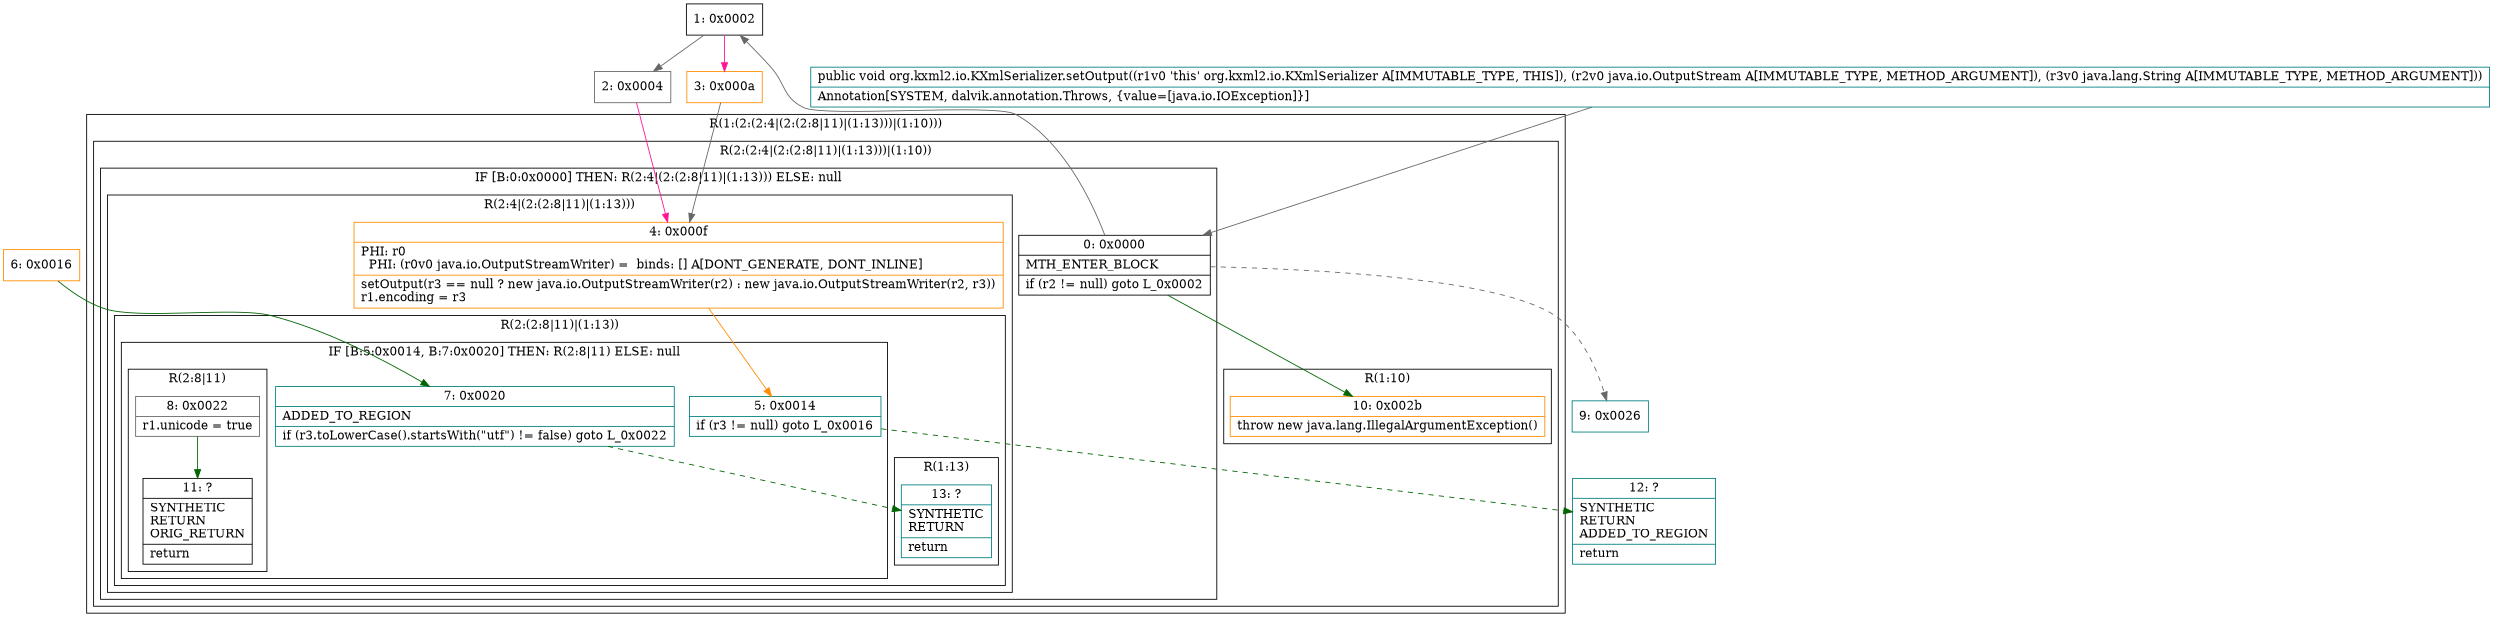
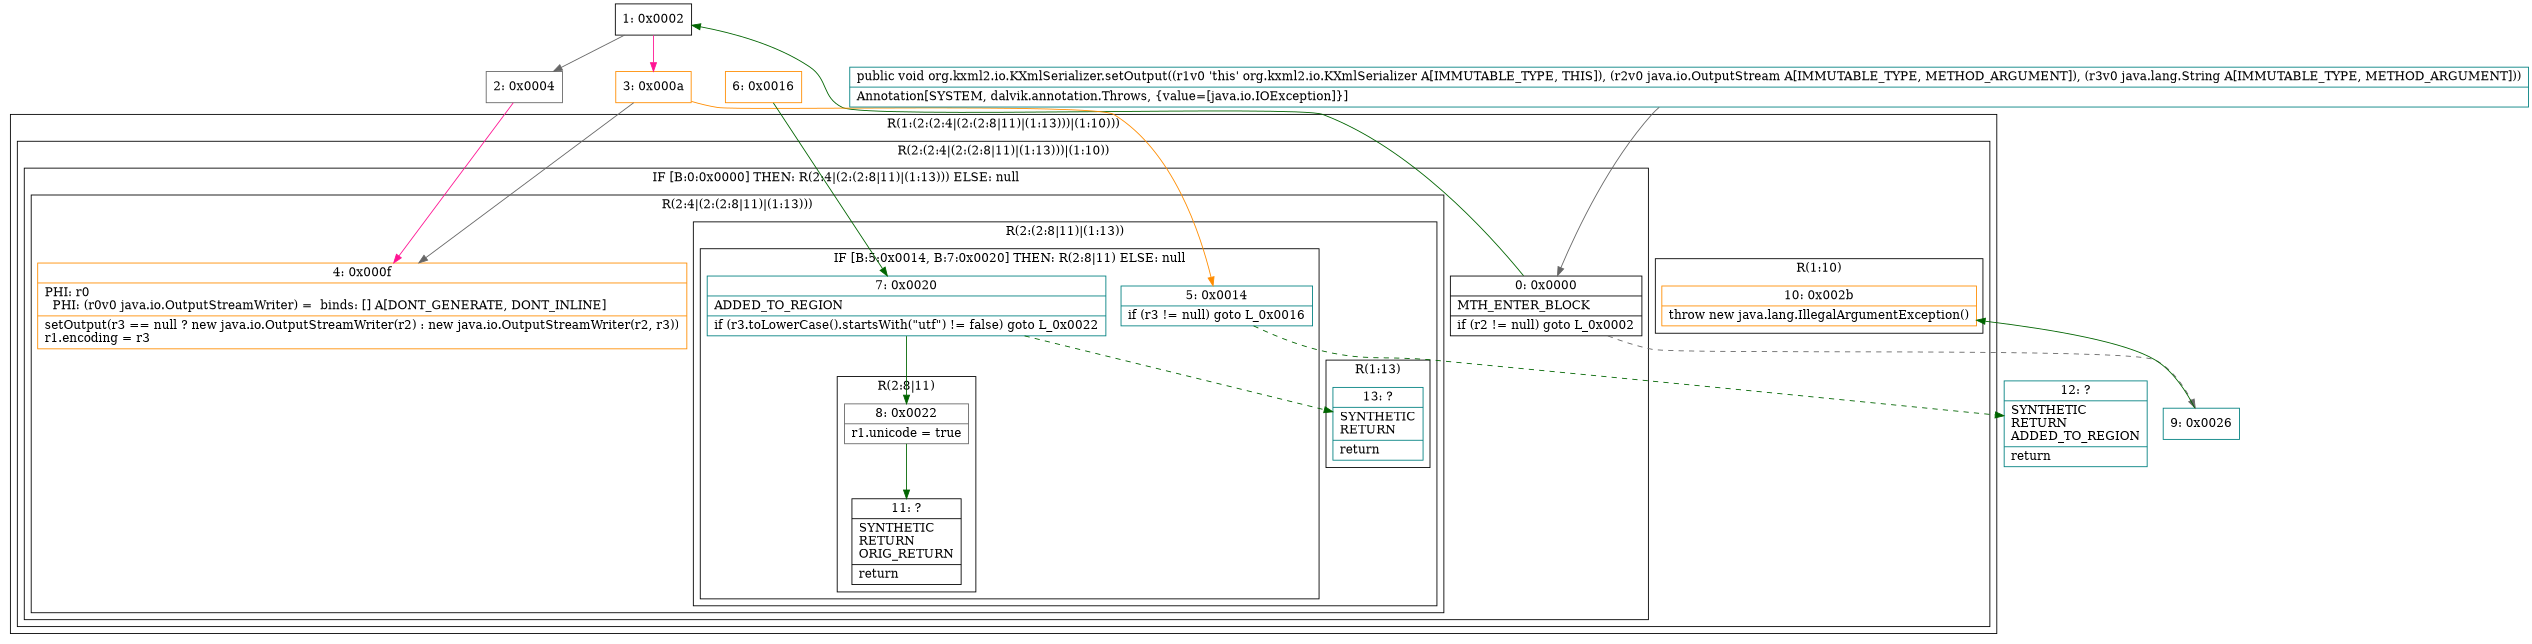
(1030, 124) -> (1352, 128)
(1256, 344) -> (2103, 341)
(738, 349) -> (1121, 120)
none -> (907, 366)
